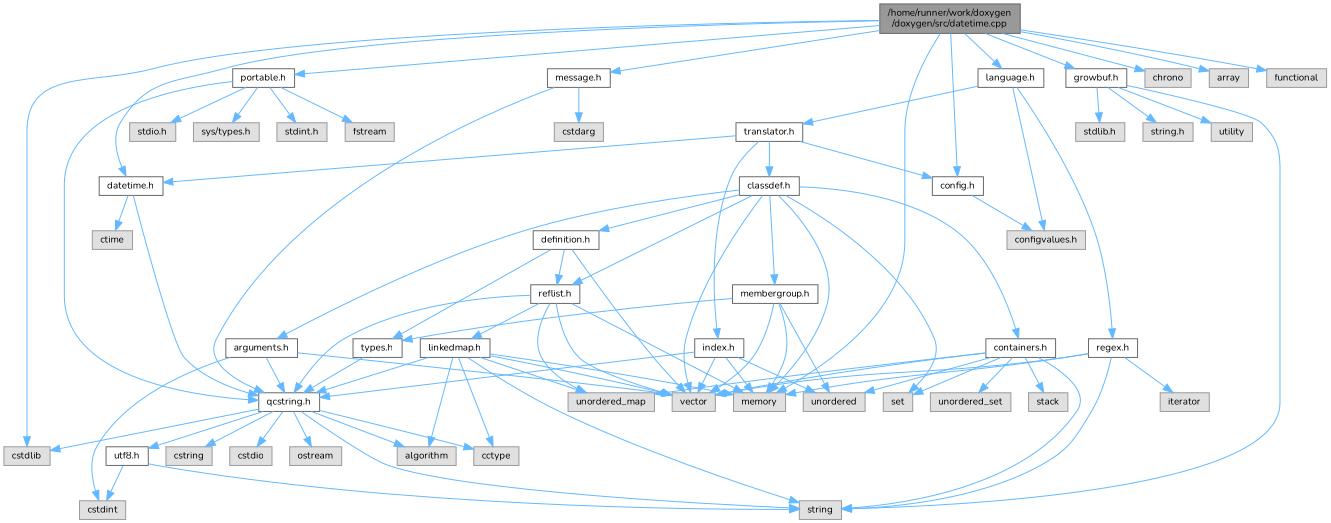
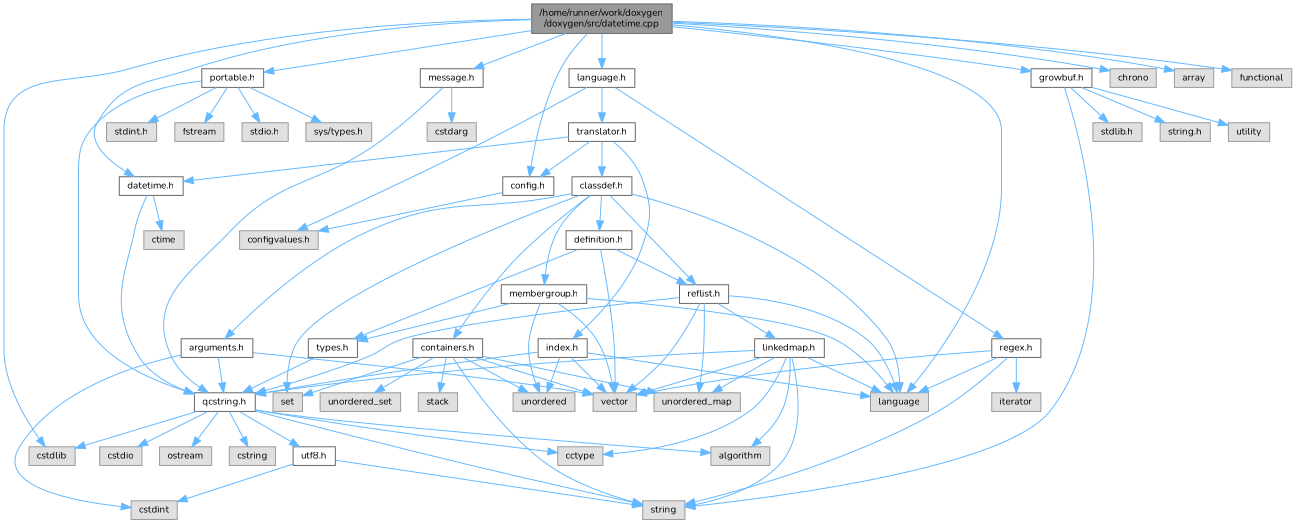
(707, 283) -> none
(760, 402) -> (899, 402)
